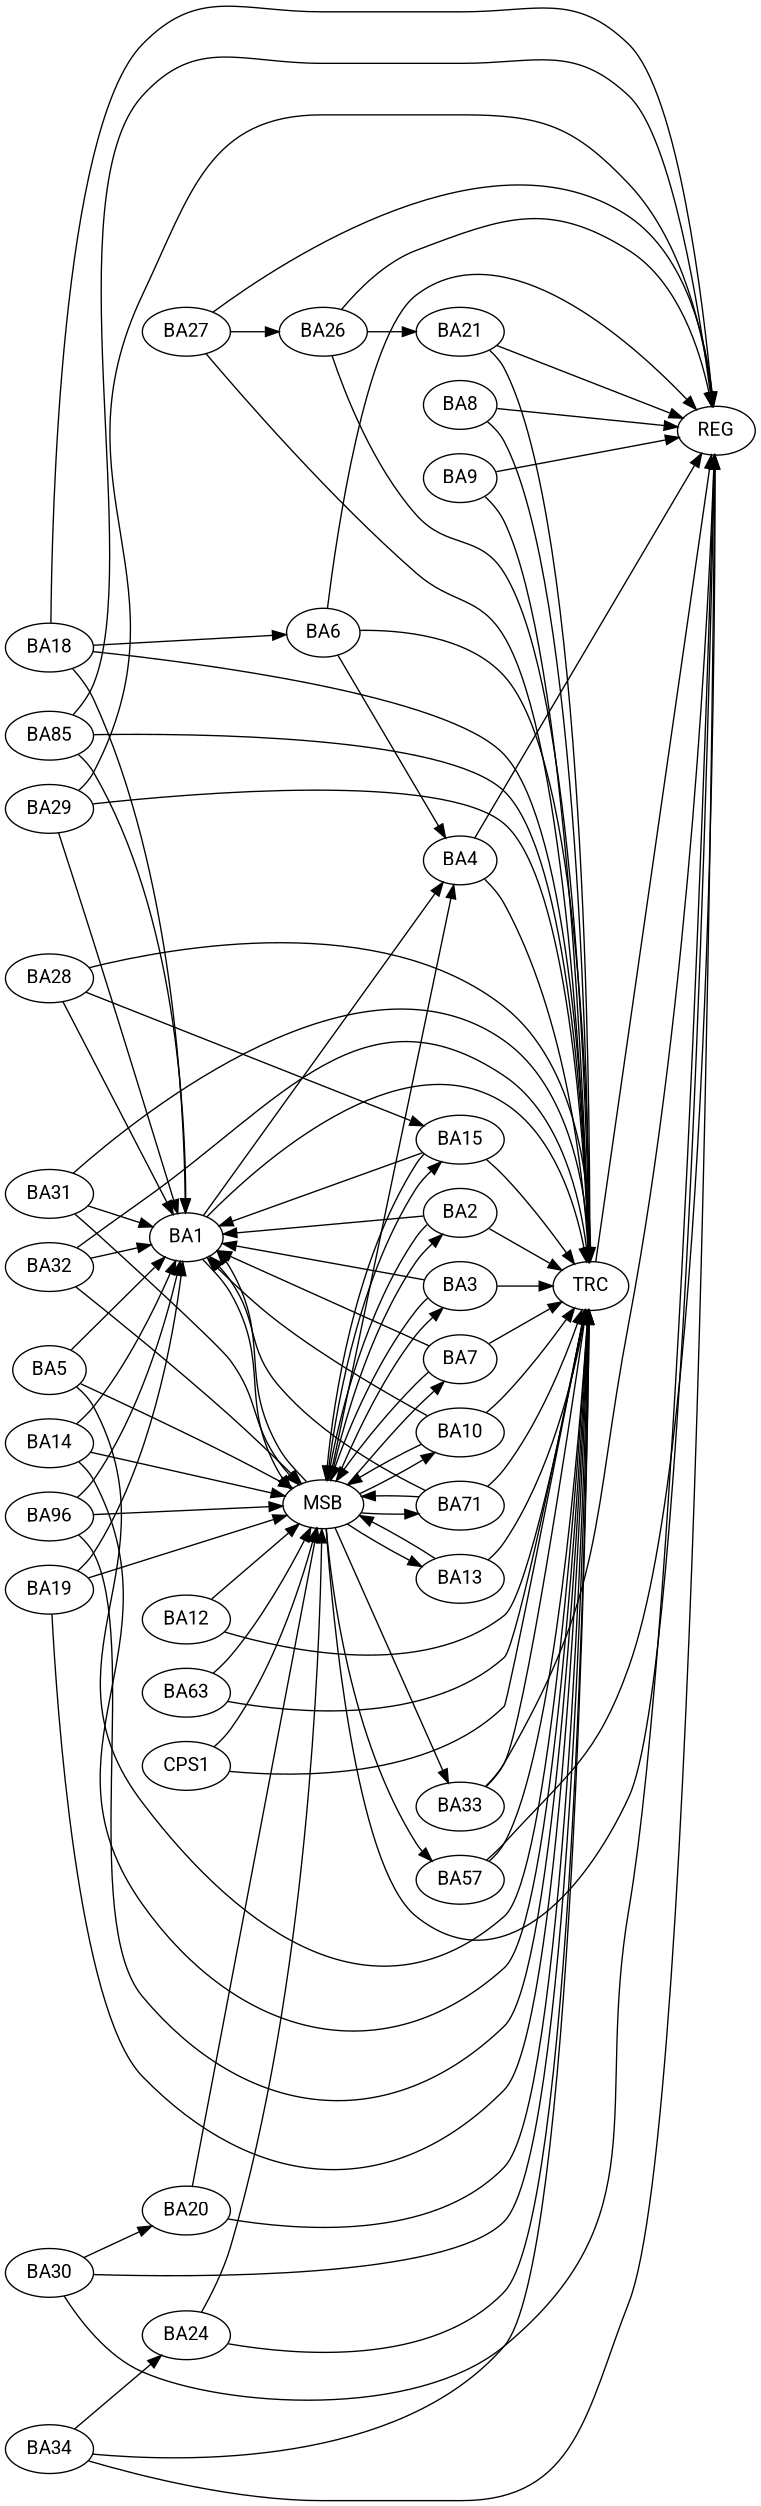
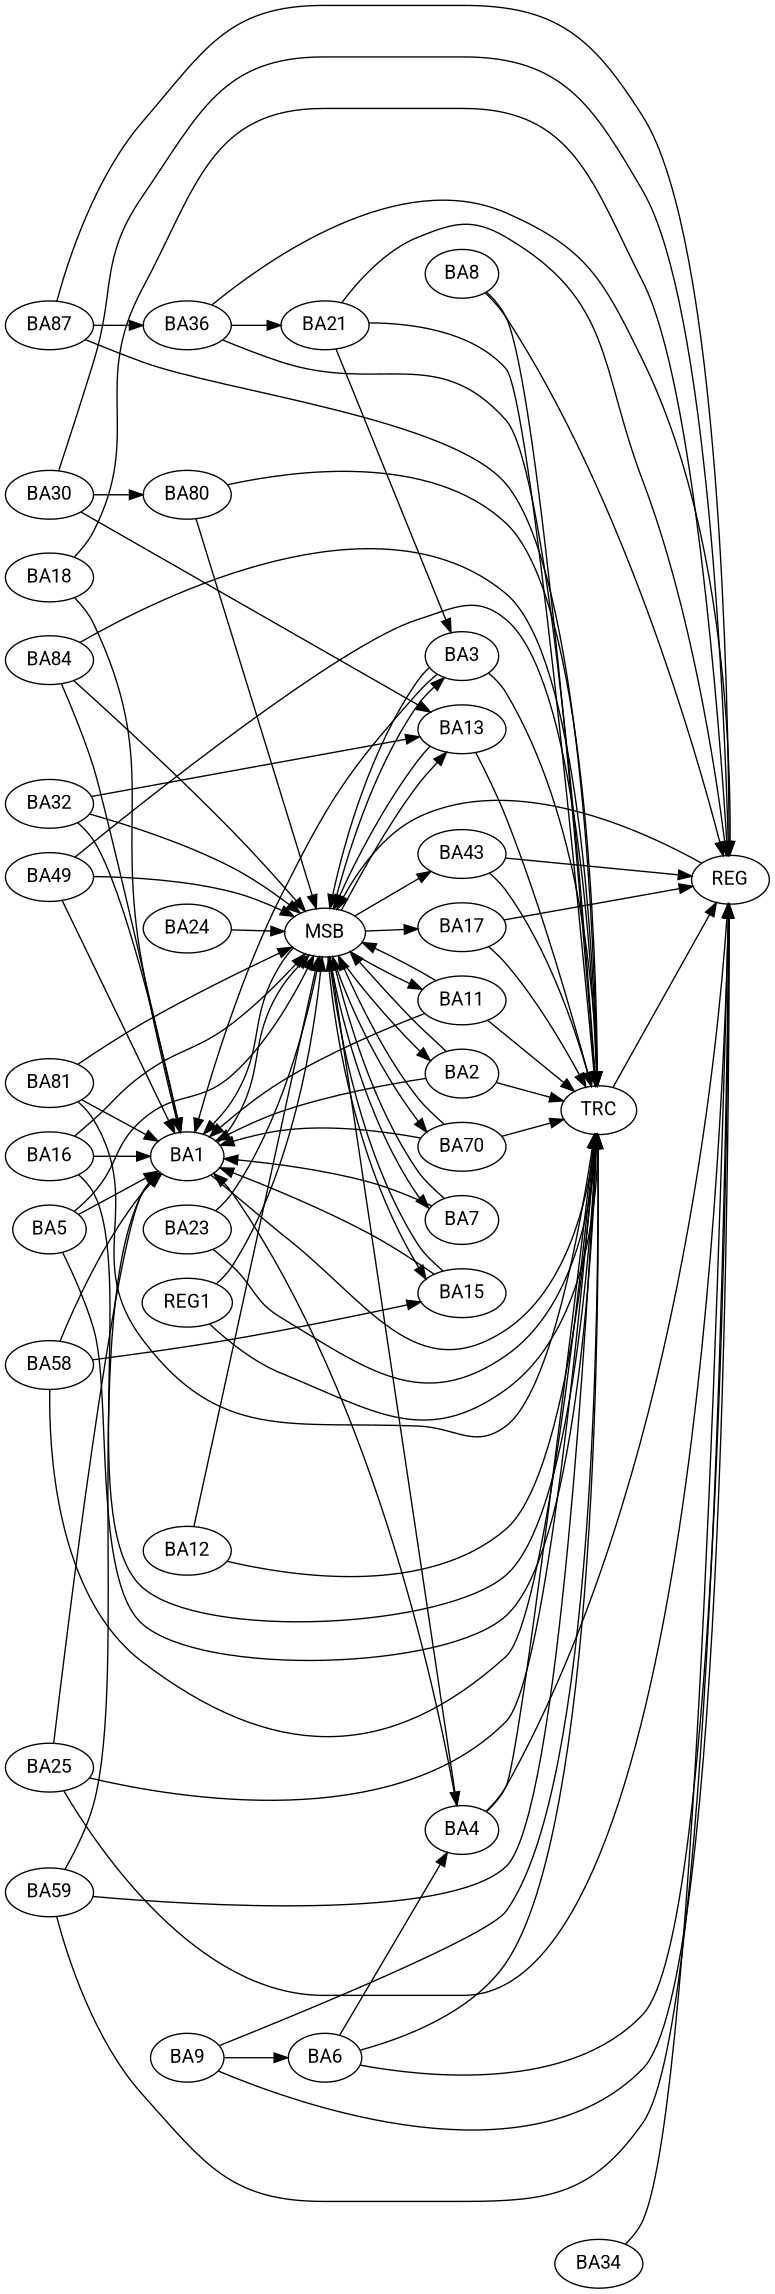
(186, 332) -> (49, 325)
(323, 332) -> (187, 325)
none -> (391, 484)
(183, 640) -> (249, 2058)
(49, 736) -> (49, 1768)
(524, 787) -> none
(49, 809) -> (49, 1892)
(49, 978) -> (49, 1365)
(361, 1049) -> (249, 768)
(319, 1054) -> (372, 1482)
(49, 1194) -> (49, 1083)
(529, 1204) -> none
(519, 1326) -> none
(460, 1432) -> (462, 1147)
(49, 1443) -> (49, 660)
(460, 1506) -> (462, 1000)
(49, 1516) -> (49, 1156)
(49, 1590) -> (49, 877)
(186, 1693) -> (187, 1229)
(186, 1766) -> (187, 1303)
(633, 1778) -> (509, 801)
(460, 1807) -> (462, 854)
(460, 1880) -> (462, 927)
(543, 2084) -> (250, 609)
(542, 2204) -> none
(532, 2209) -> none
(186, 2211) -> (187, 495)
(113, 2396) -> none
